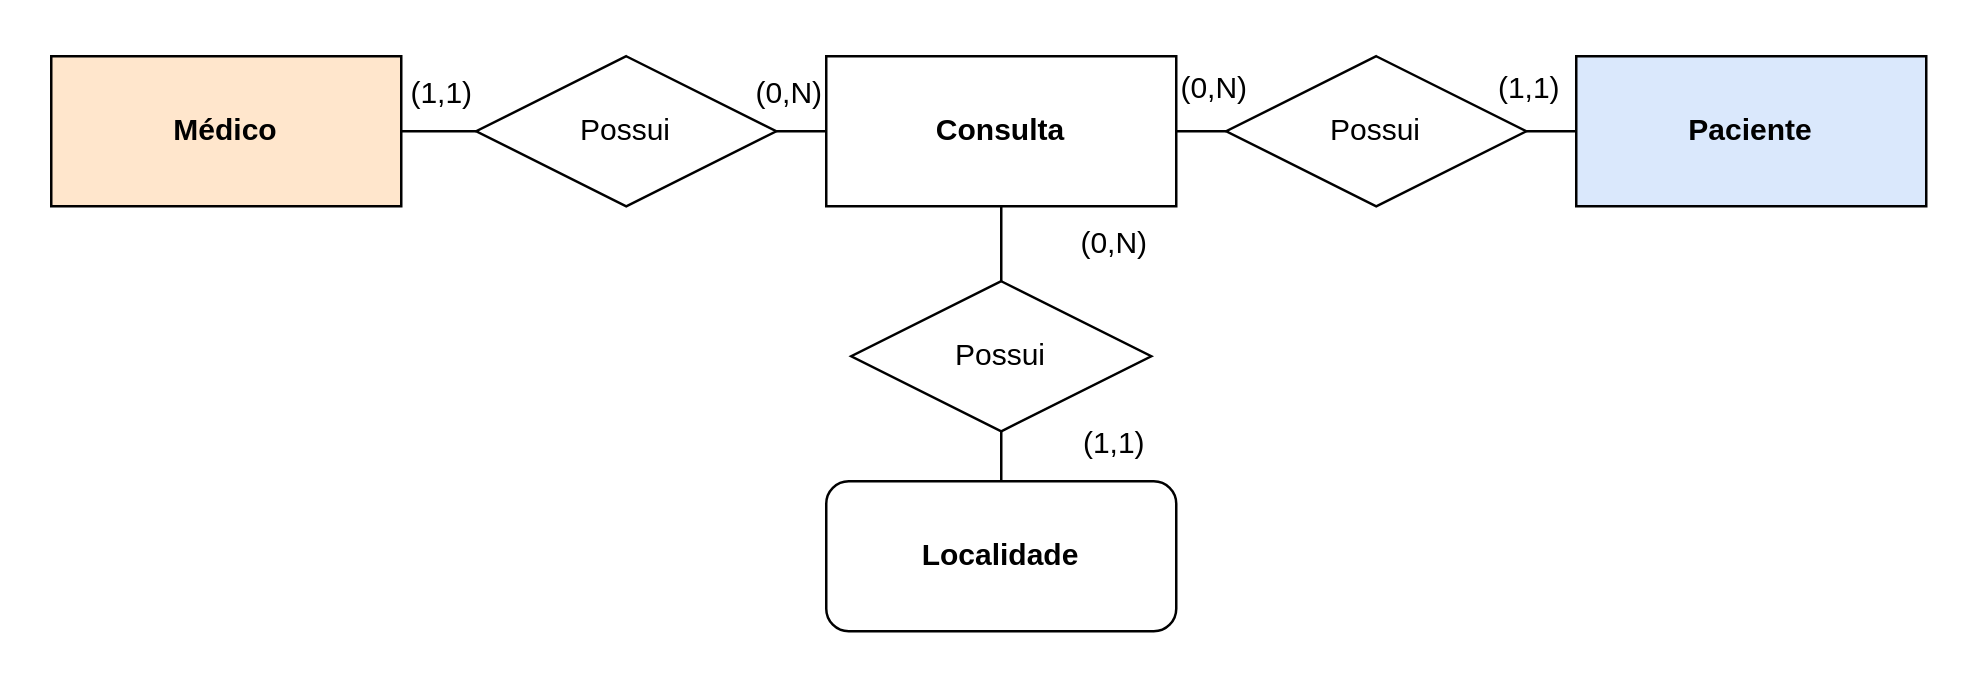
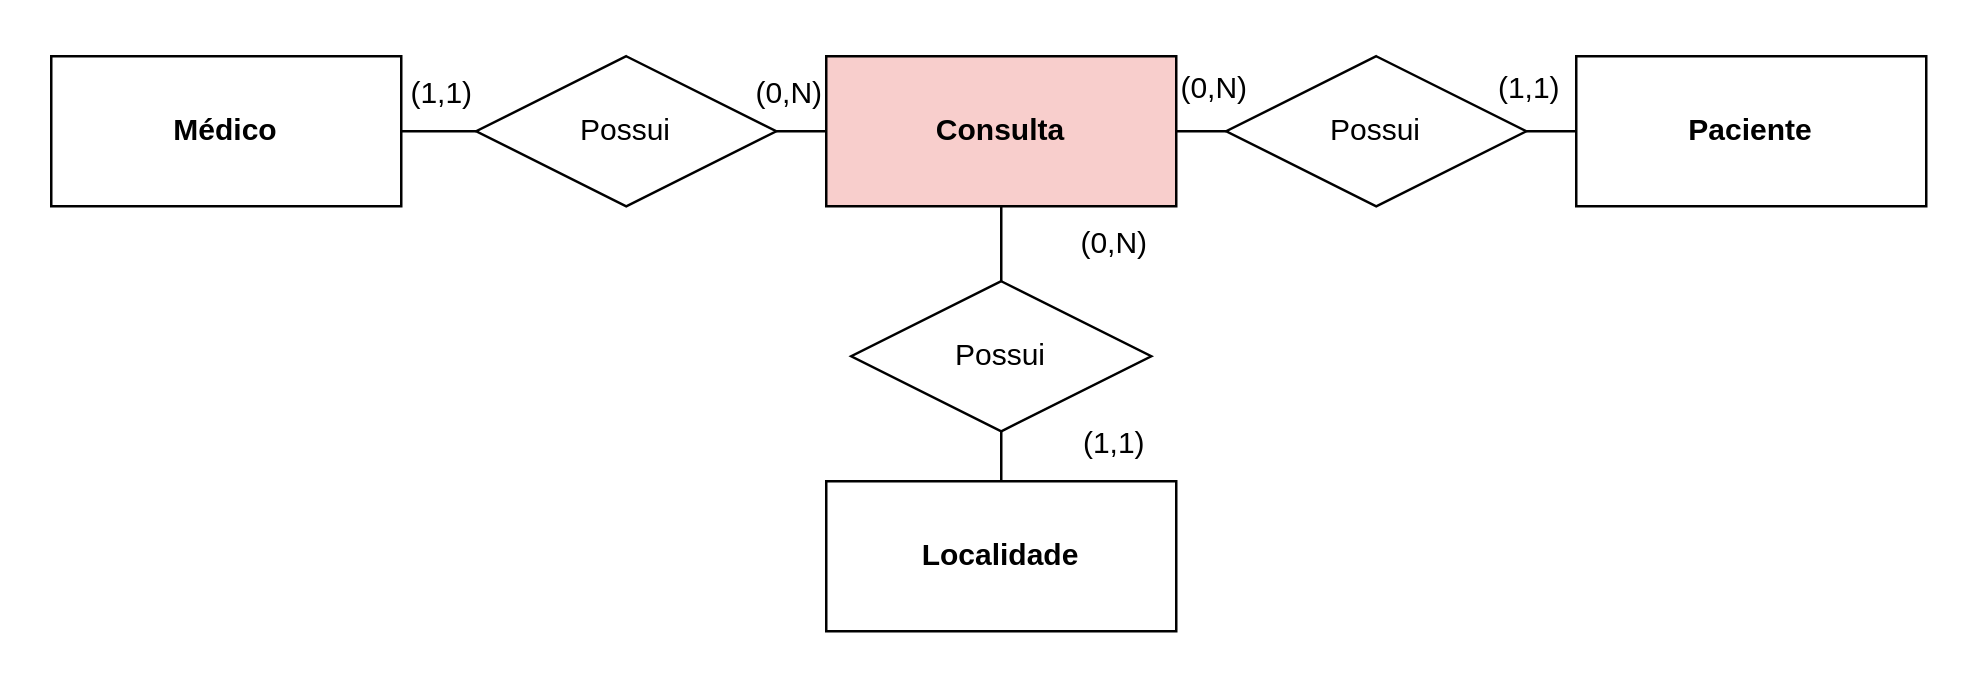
(226, 131) -> (226, 131)
(1001, 131) -> (1001, 131)
(1751, 131) -> (1751, 131)
(1001, 556) -> (1001, 556)
